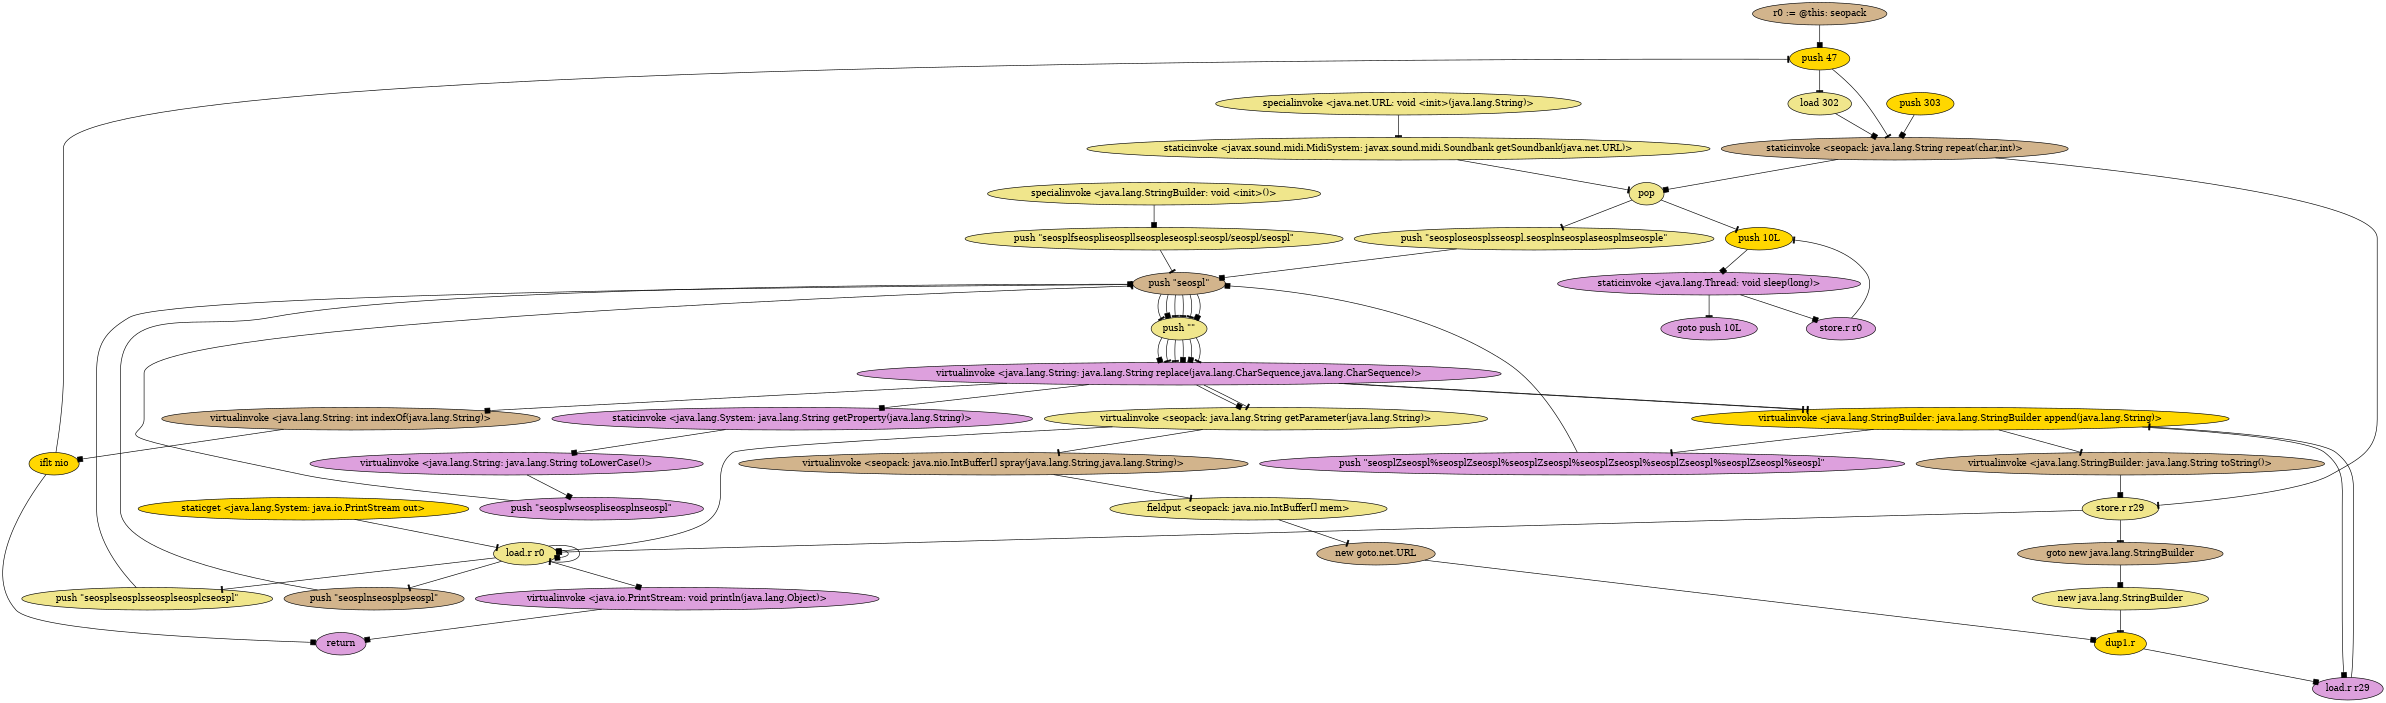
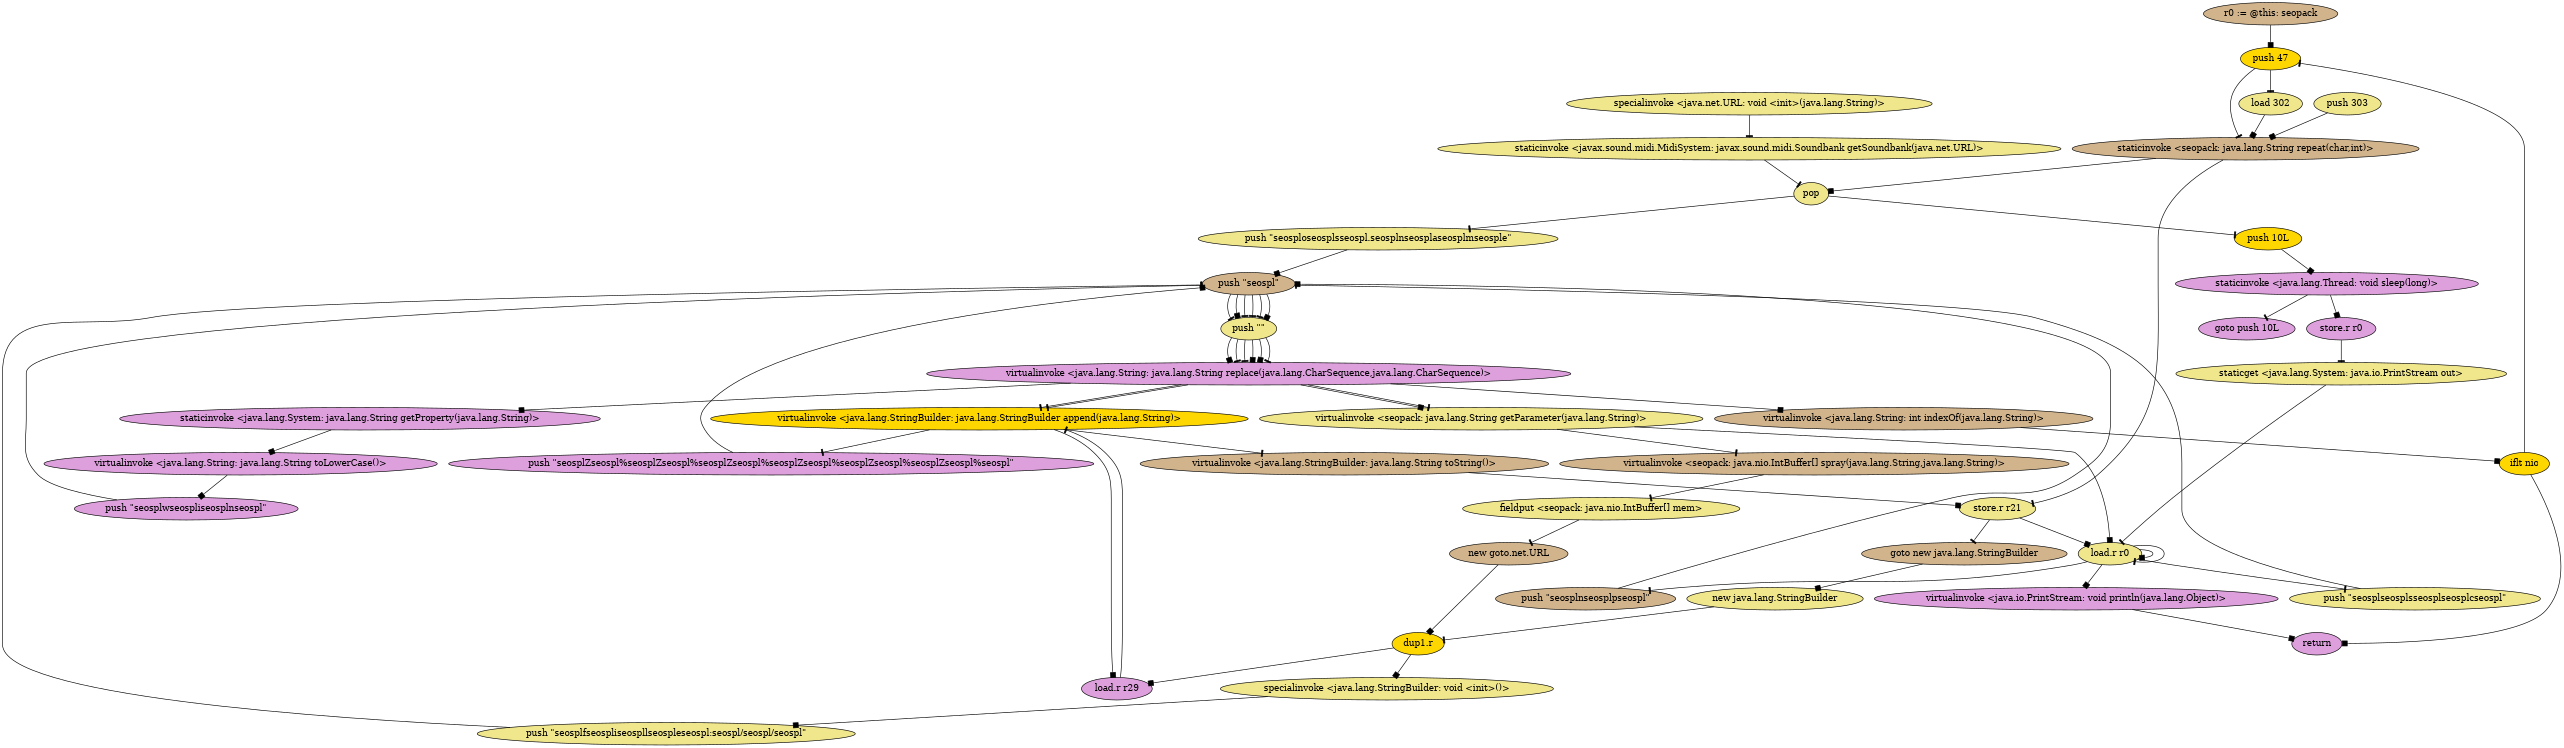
(1920, 104) -> (2348, 104)
(1856, 263) -> (2341, 350)
(303, 509) -> (2341, 374)
(2120, 509) -> (1998, 509)
none -> (1405, 663)
